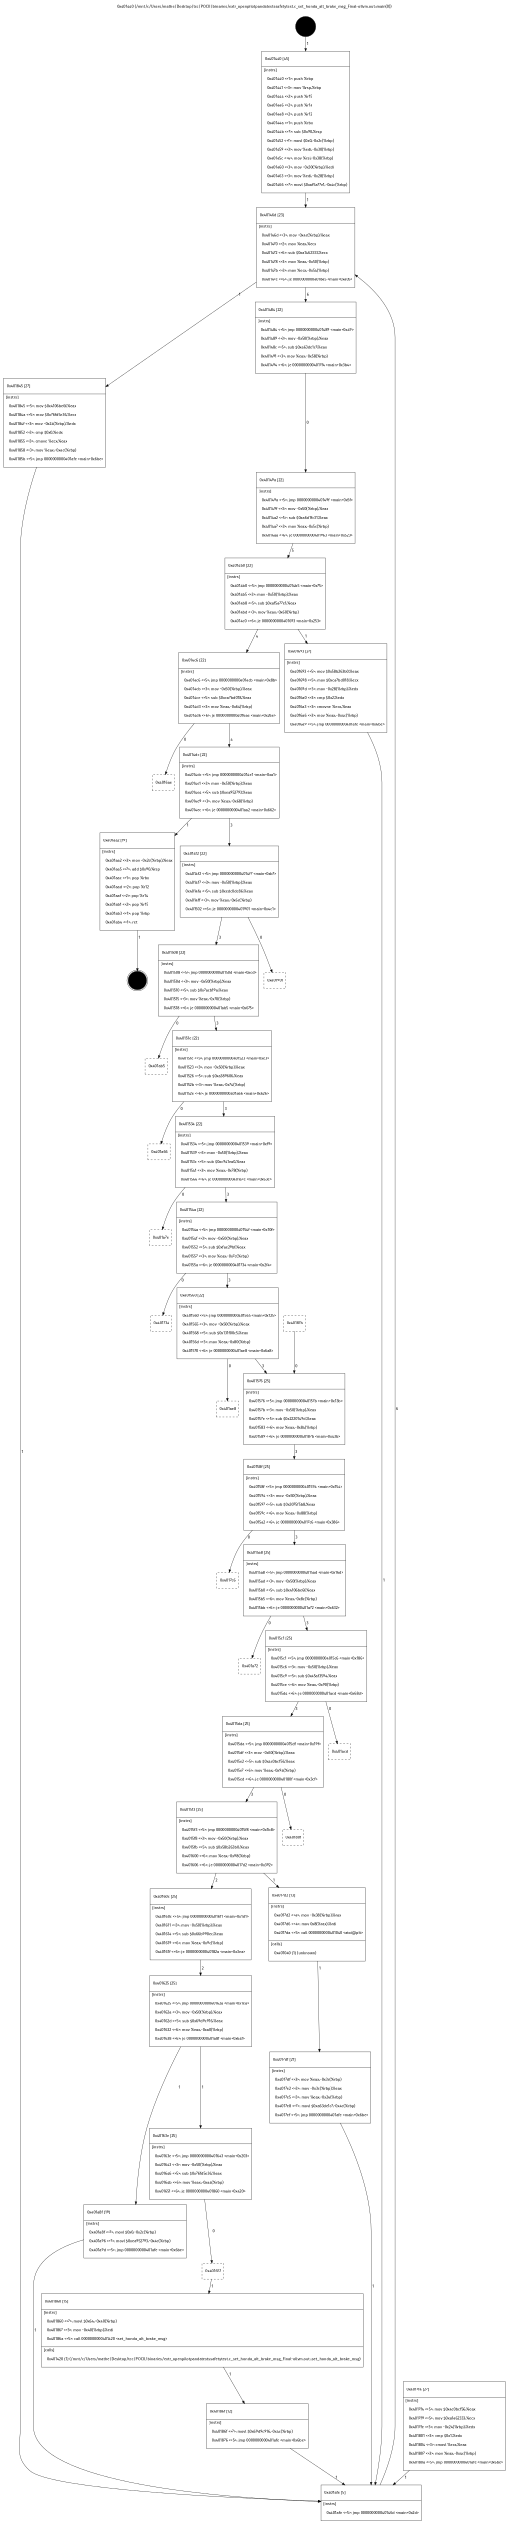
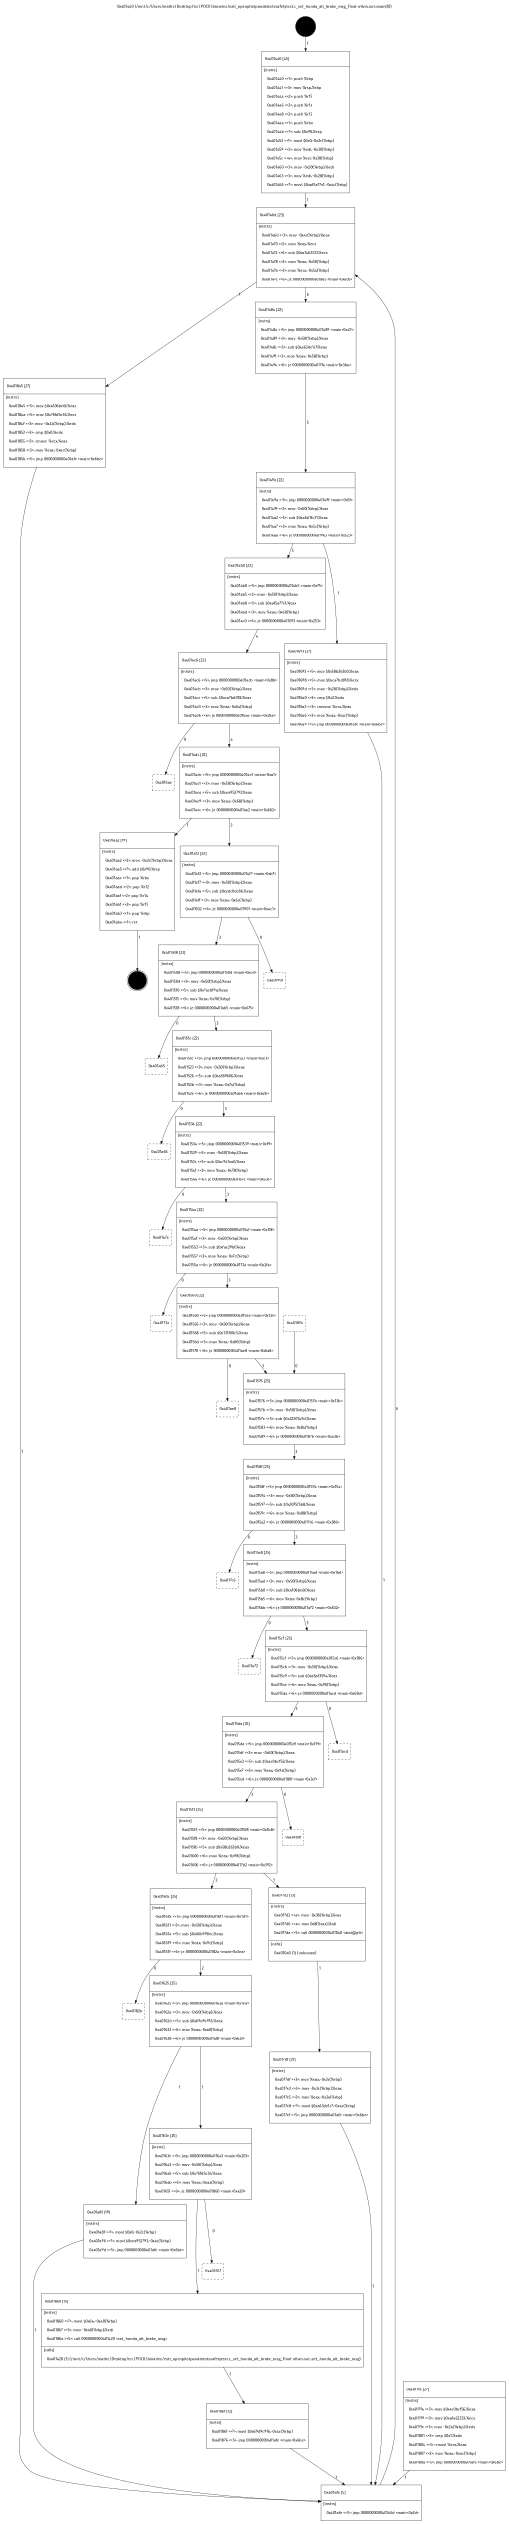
(307, 423) -> (307, 423)
(302, 635) -> (334, 592)
none -> (133, 2011)
(210, 2285) -> (196, 2245)
